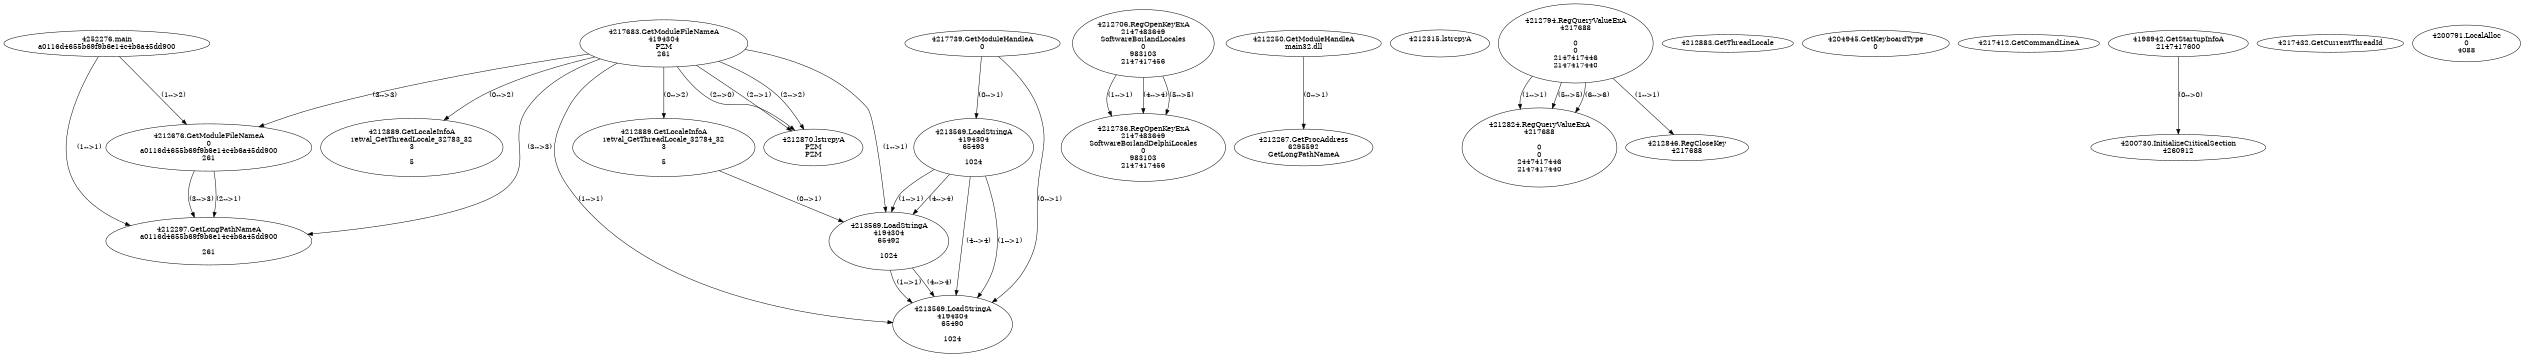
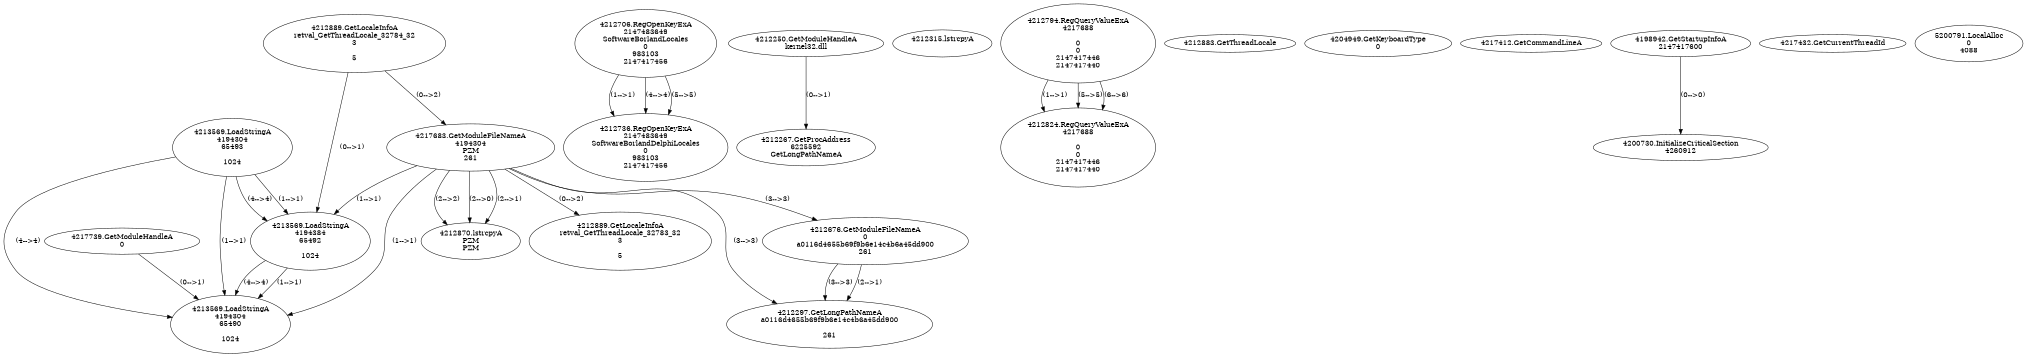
(107, 43) -> none
(1304, 43) -> (806, 43)
(1876, 43) -> (1378, 43)
(2467, 43) -> (1969, 43)
(979, 85) -> none
(664, 90) -> (414, 96)
(1304, 147) -> (806, 147)
(1539, 147) -> (1078, 147)
(1687, 147) -> none
(889, 241) -> (310, 241)
